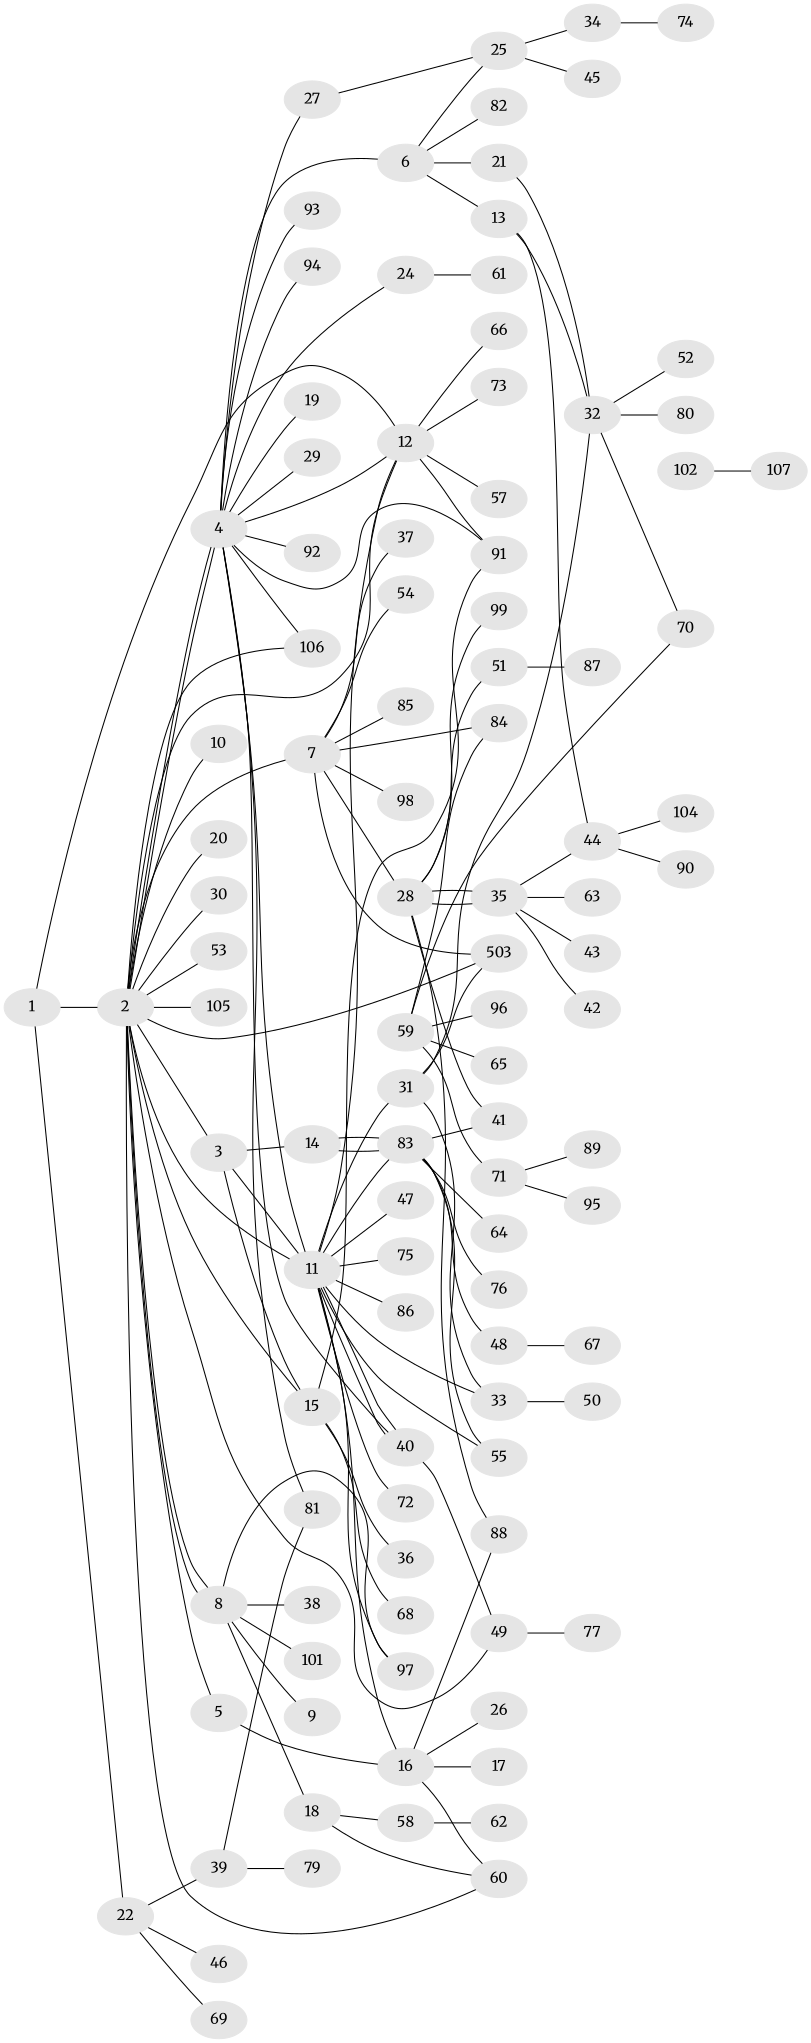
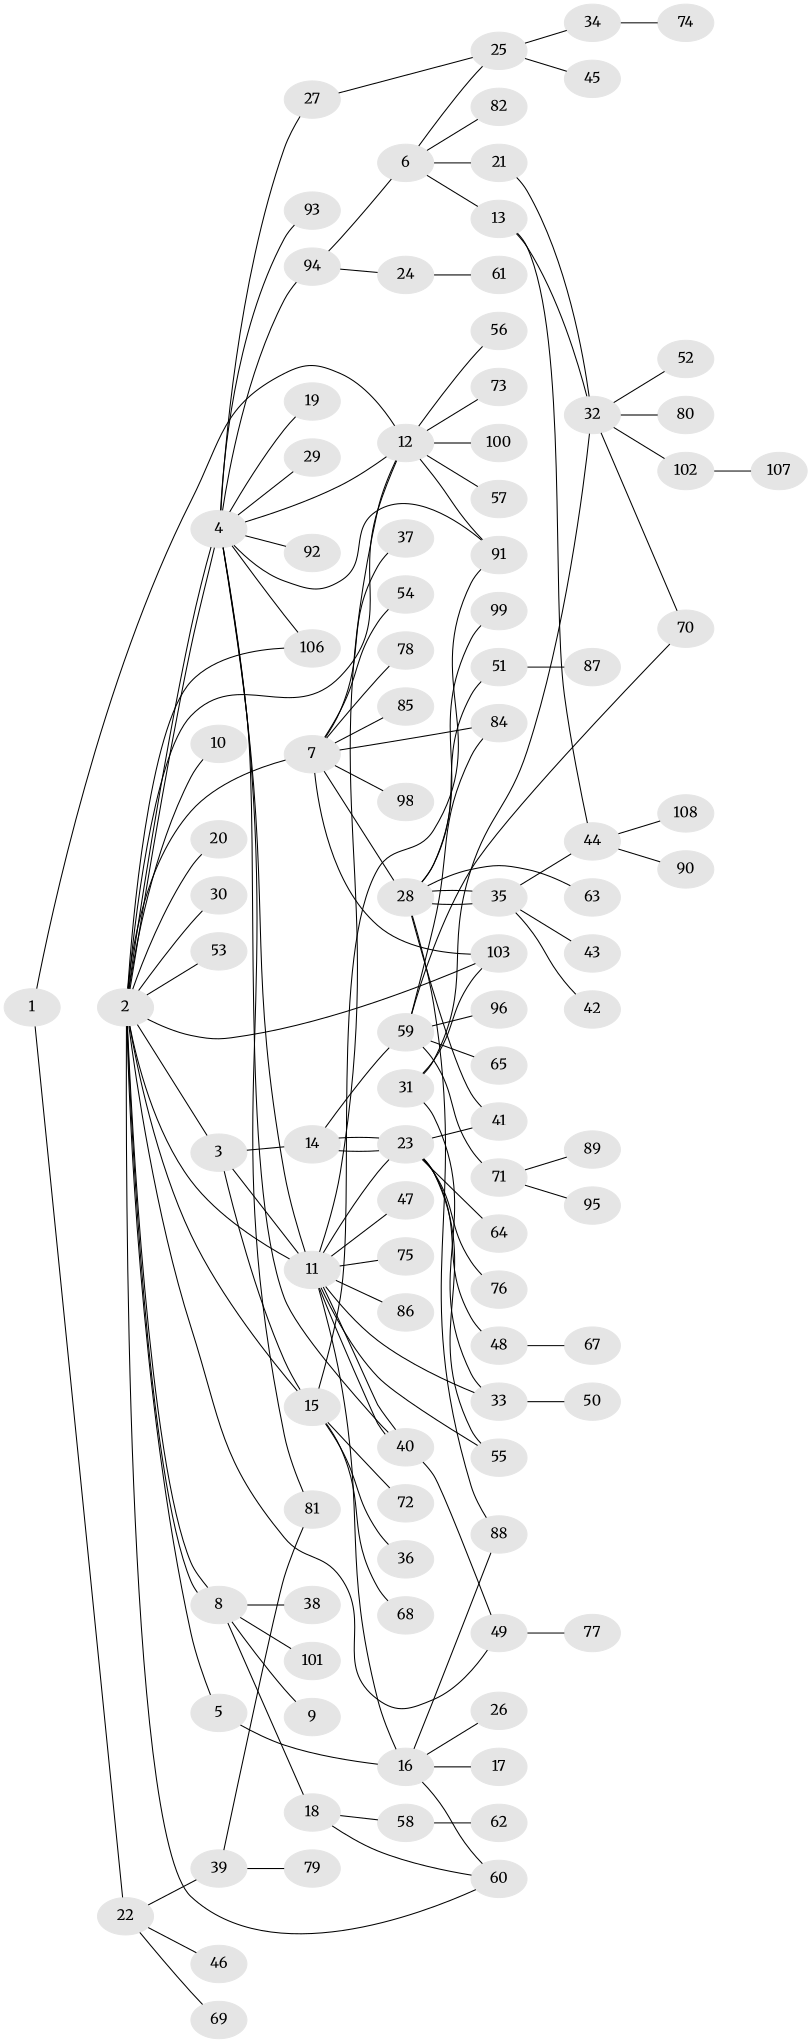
(279, 191) -> (361, 216)
(499, 331) -> (499, 331)
(275, 387) -> (359, 271)
none -> (499, 443)
none -> (639, 443)
none -> (406, 651)
(686, 813) -> (686, 813)
(546, 897) -> (499, 866)
(499, 953) -> (499, 953)
(79, 1007) -> none
(219, 1007) -> none
none -> (359, 1083)
(406, 1144) -> (406, 1144)
(354, 1159) -> none
(351, 1407) -> (359, 1455)
(406, 1671) -> none
